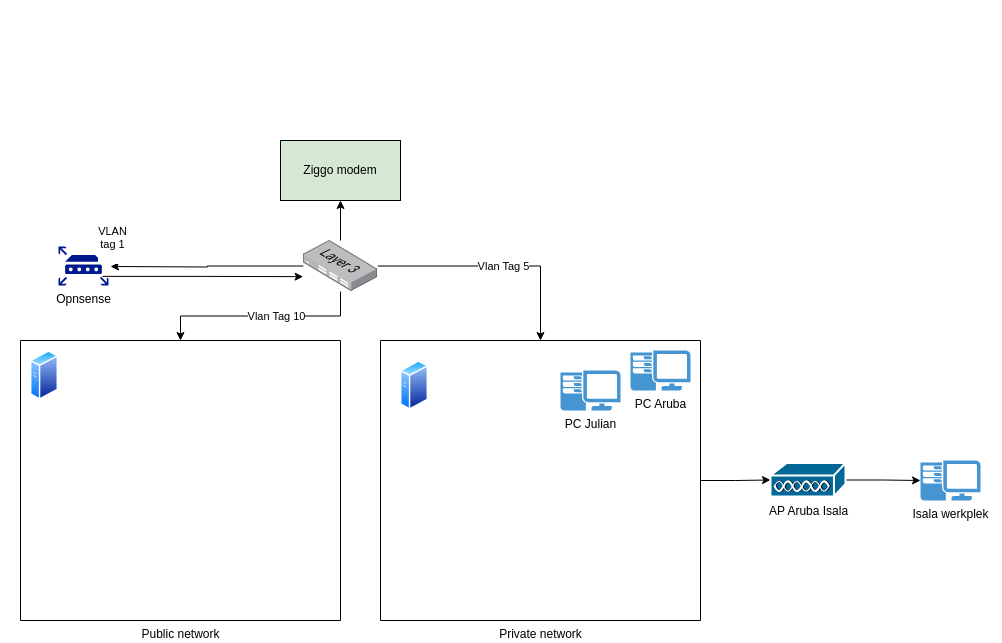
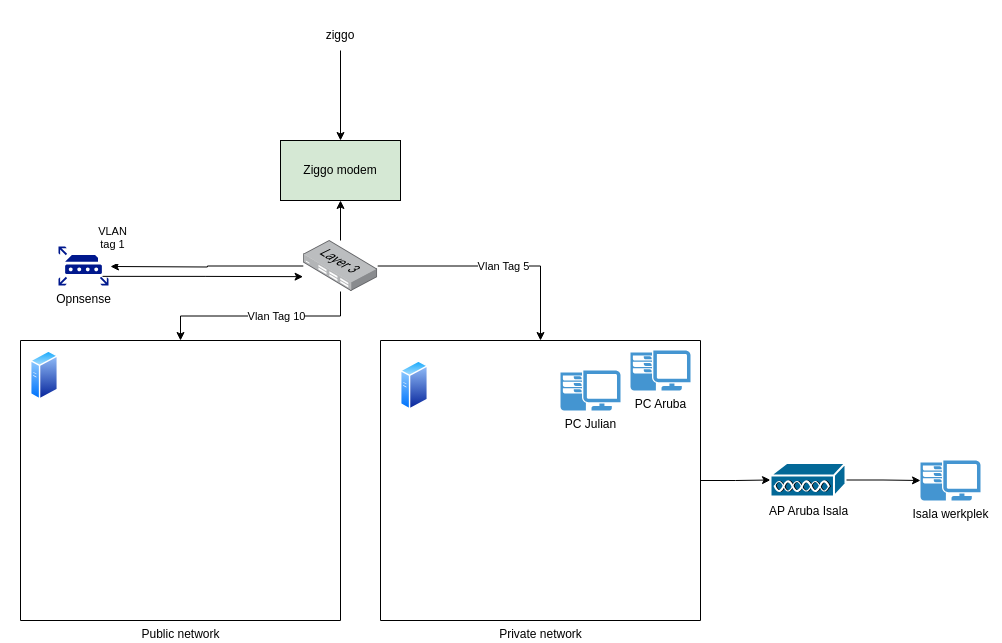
none -> (341, 36)
none -> (341, 92)
